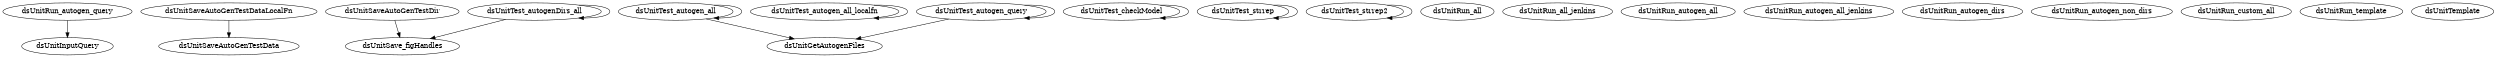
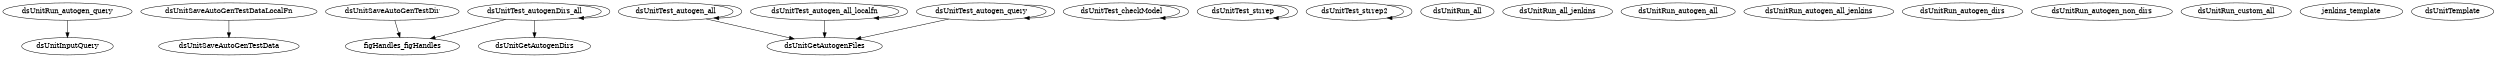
(2351, 12) -> (2351, 12)
none -> (825, 27)
(402, 46) -> (402, 46)
none -> (534, 46)
